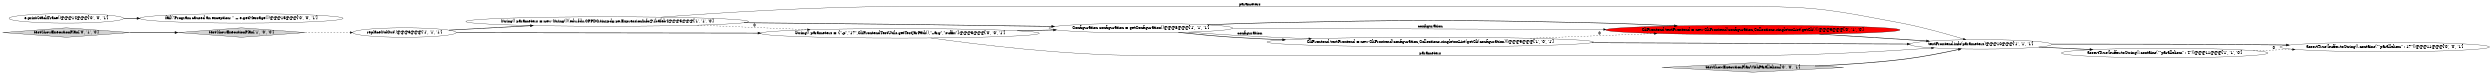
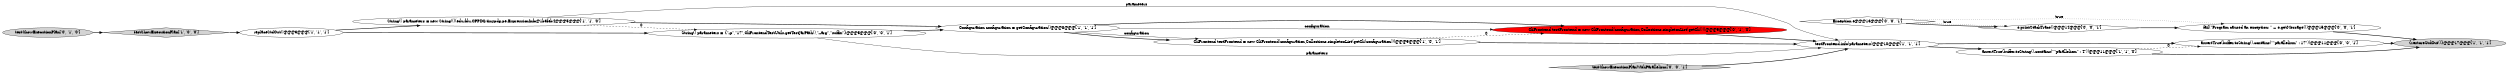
(66, 18) -> (2059, 28)
none -> (1867, 22)
(66, 33) -> (48, 33)
(328, 33) -> (233, 33)
none -> (2450, 43)
